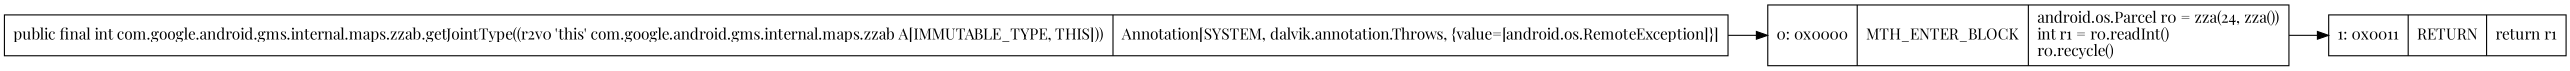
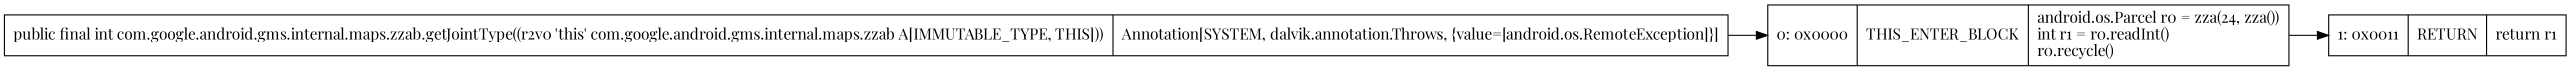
(1943, 35) -> (1943, 35)
